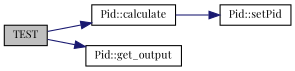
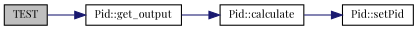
(64, 28) -> (195, 15)
